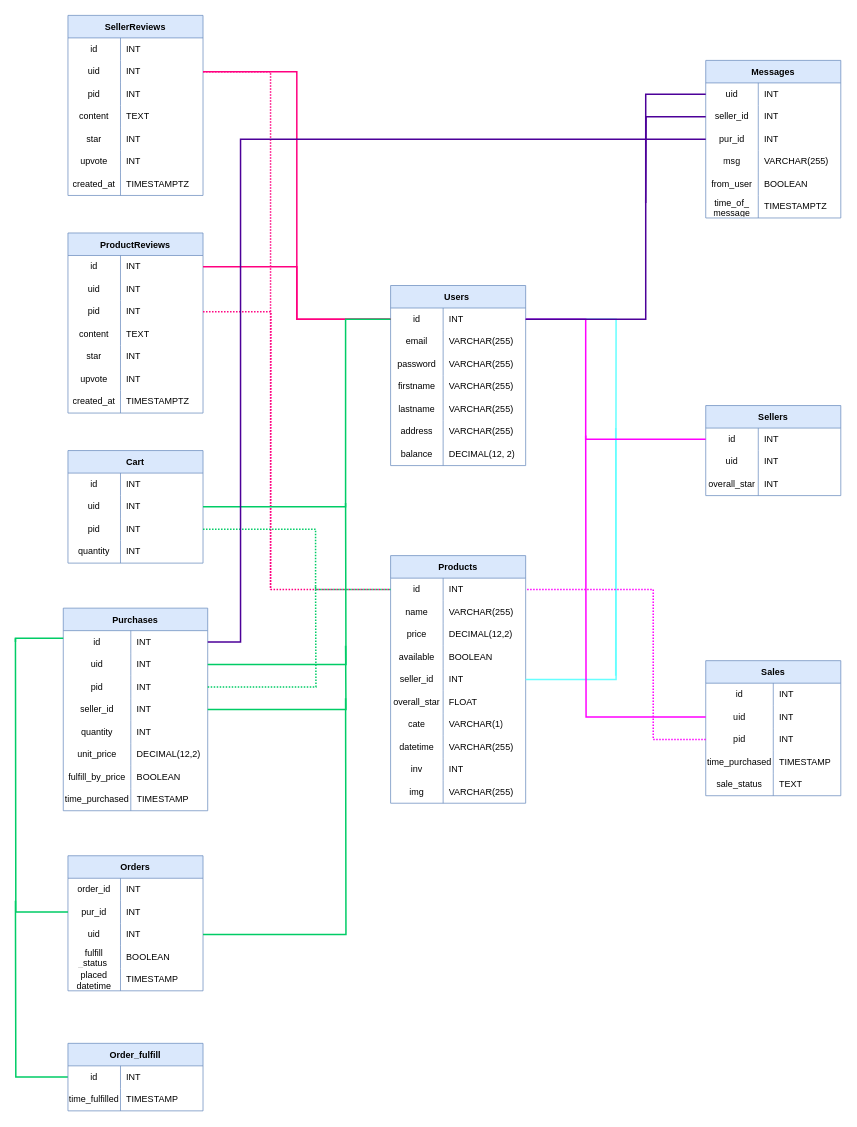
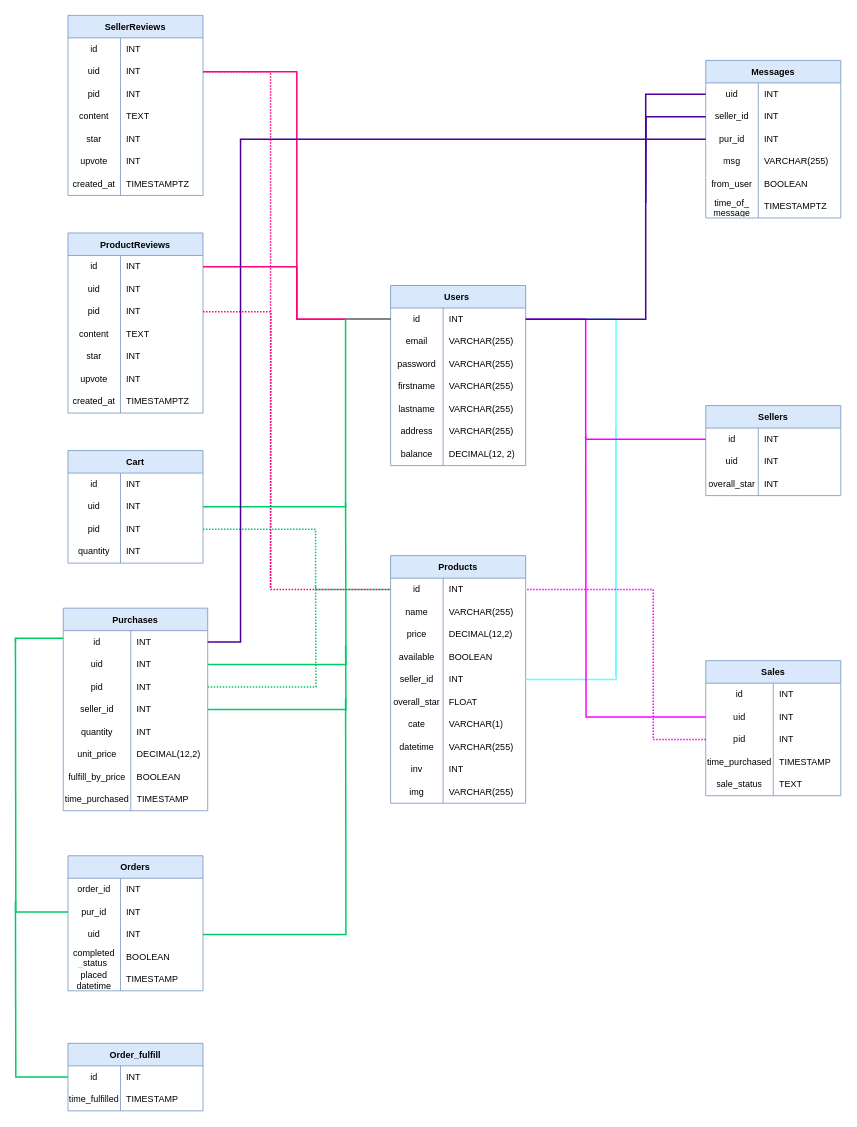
(94, 957) -> (94, 957)
